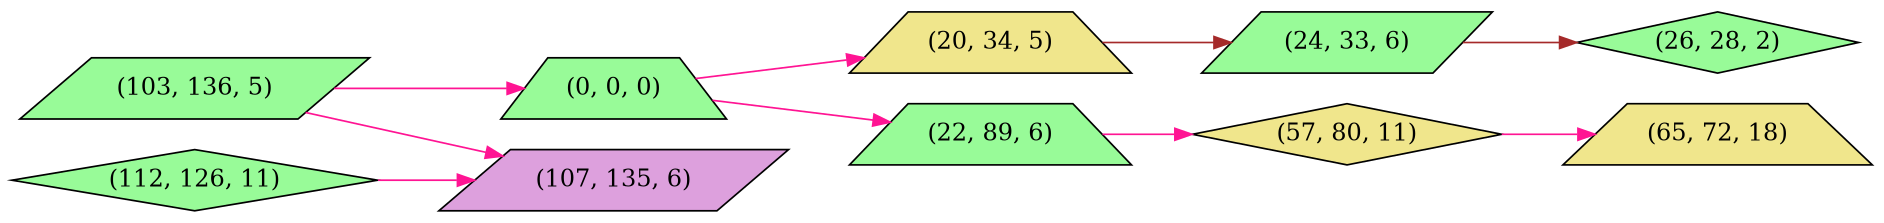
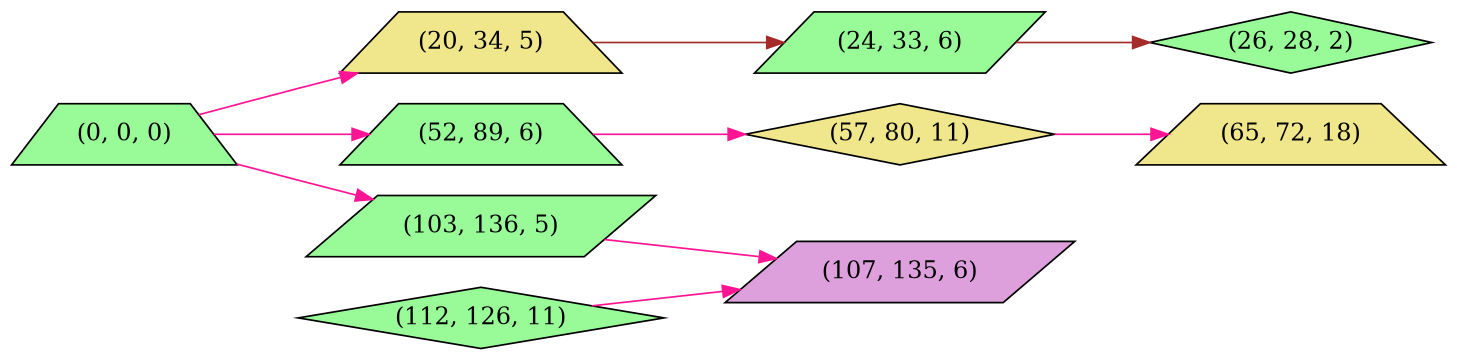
(421, 88) -> (296, 180)
(990, 134) -> (481, 134)
